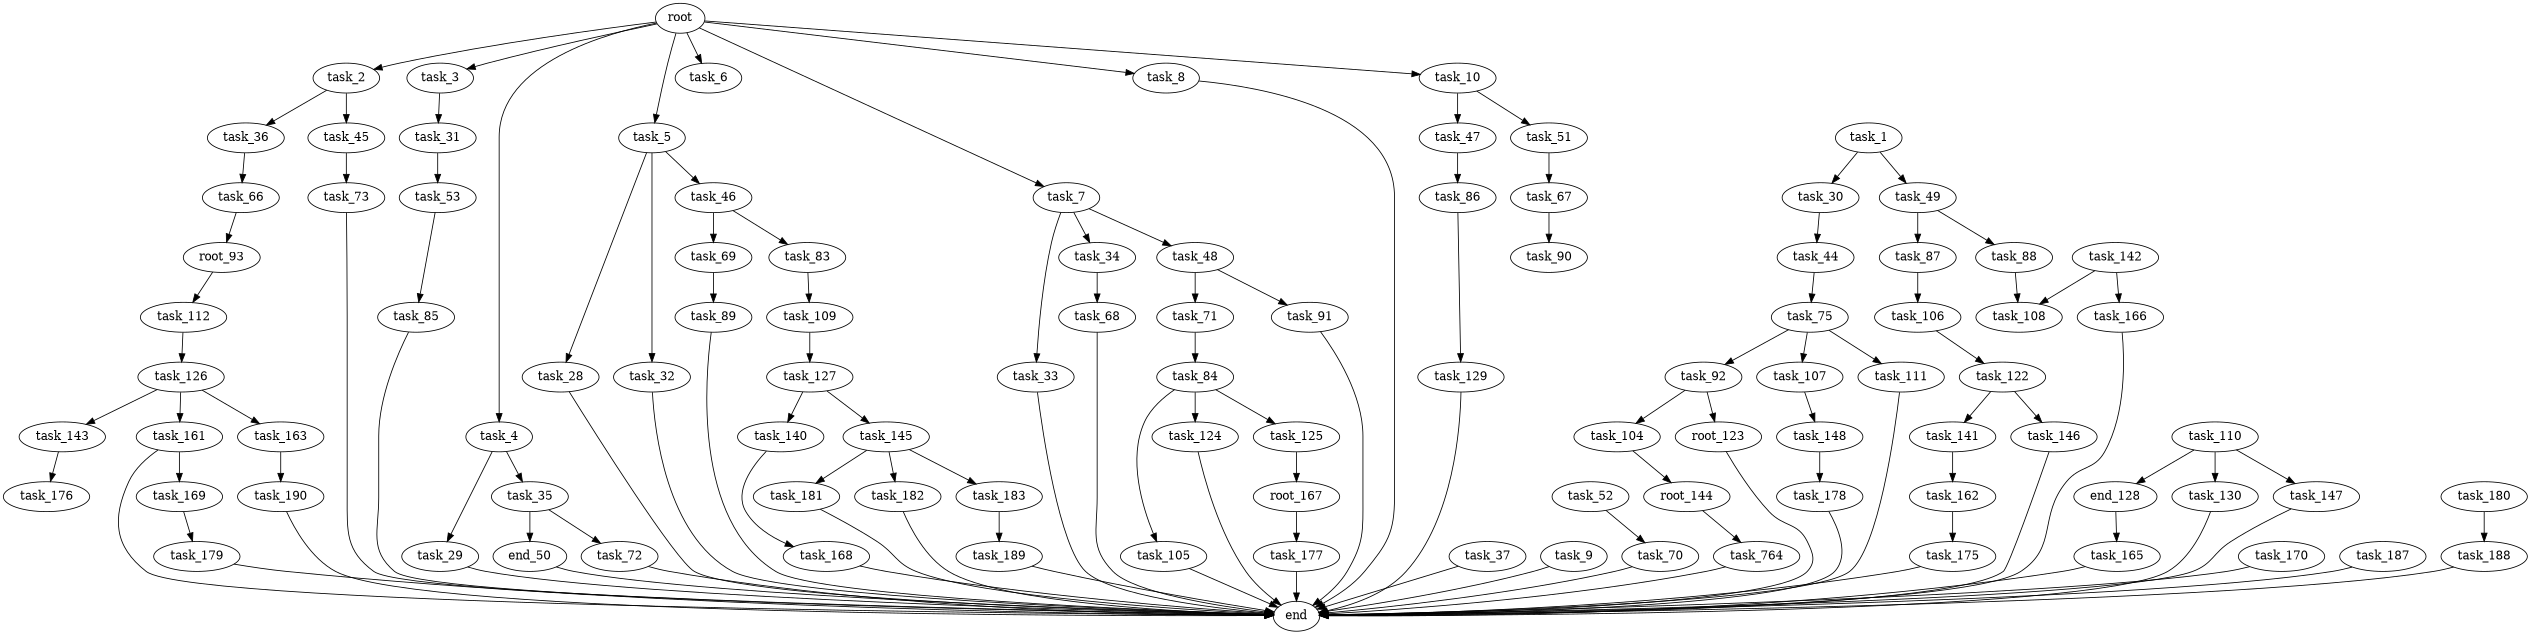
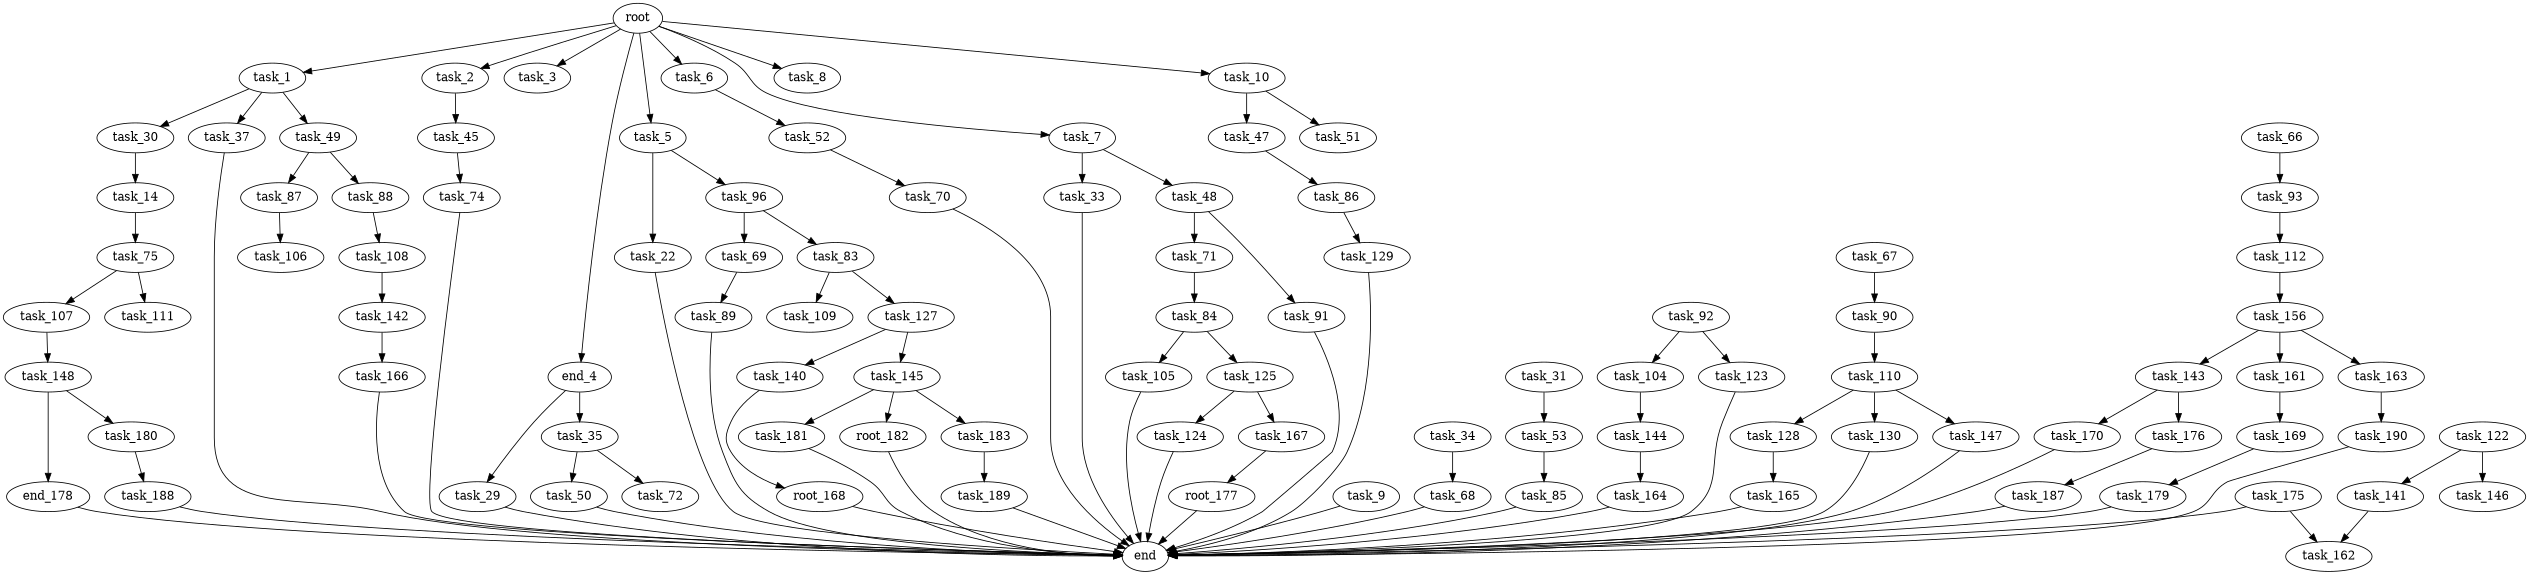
none -> (463, 47)
none -> (252, 104)
(439, 104) -> none
none -> (747, 106)
(246, 138) -> none
(1549, 164) -> none
(346, 198) -> (462, 198)
(713, 198) -> (744, 198)
(1080, 224) -> none
(222, 257) -> (2280, 198)
(1816, 257) -> (135, 198)
(2071, 285) -> (382, 283)
(1395, 291) -> none
(810, 343) -> (870, 285)
none -> (1875, 343)
(1760, 345) -> none
(1957, 345) -> none
(181, 377) -> (2280, 317)
(561, 377) -> none
(652, 377) -> (653, 257)
(1195, 403) -> (1218, 404)
none -> (86, 404)
none -> (2132, 405)
(499, 437) -> (580, 377)
(1718, 437) -> (1742, 377)
none -> (2112, 465)
(898, 497) -> (883, 437)
(1296, 497) -> (1282, 437)
(1687, 497) -> (1640, 437)
(1820, 497) -> (48, 497)
(2115, 497) -> (1773, 437)
(1953, 522) -> (2301, 523)
(530, 556) -> (569, 497)
(826, 556) -> (820, 497)
(1296, 556) -> (1212, 497)
(1757, 556) -> (1640, 497)
(1842, 574) -> none
(474, 601) -> none
(955, 604) -> none
(1732, 607) -> none
